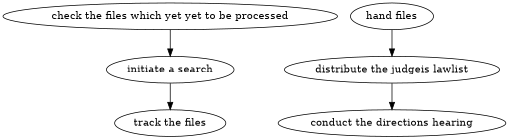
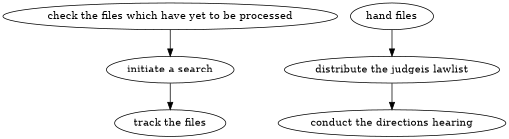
(170, 16) -> (170, 16)
